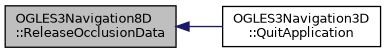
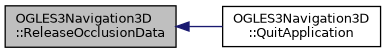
(91, 27) -> (91, 27)
